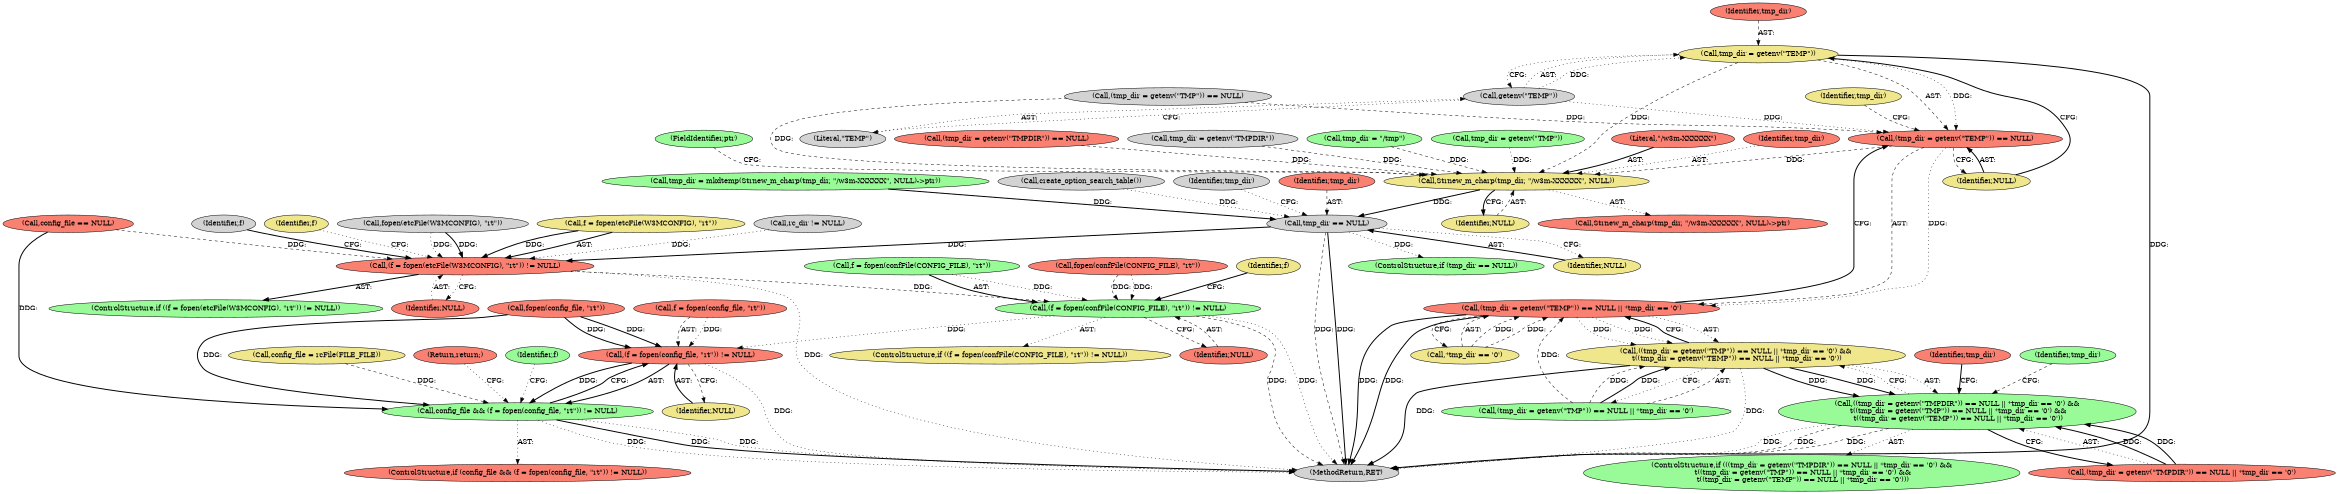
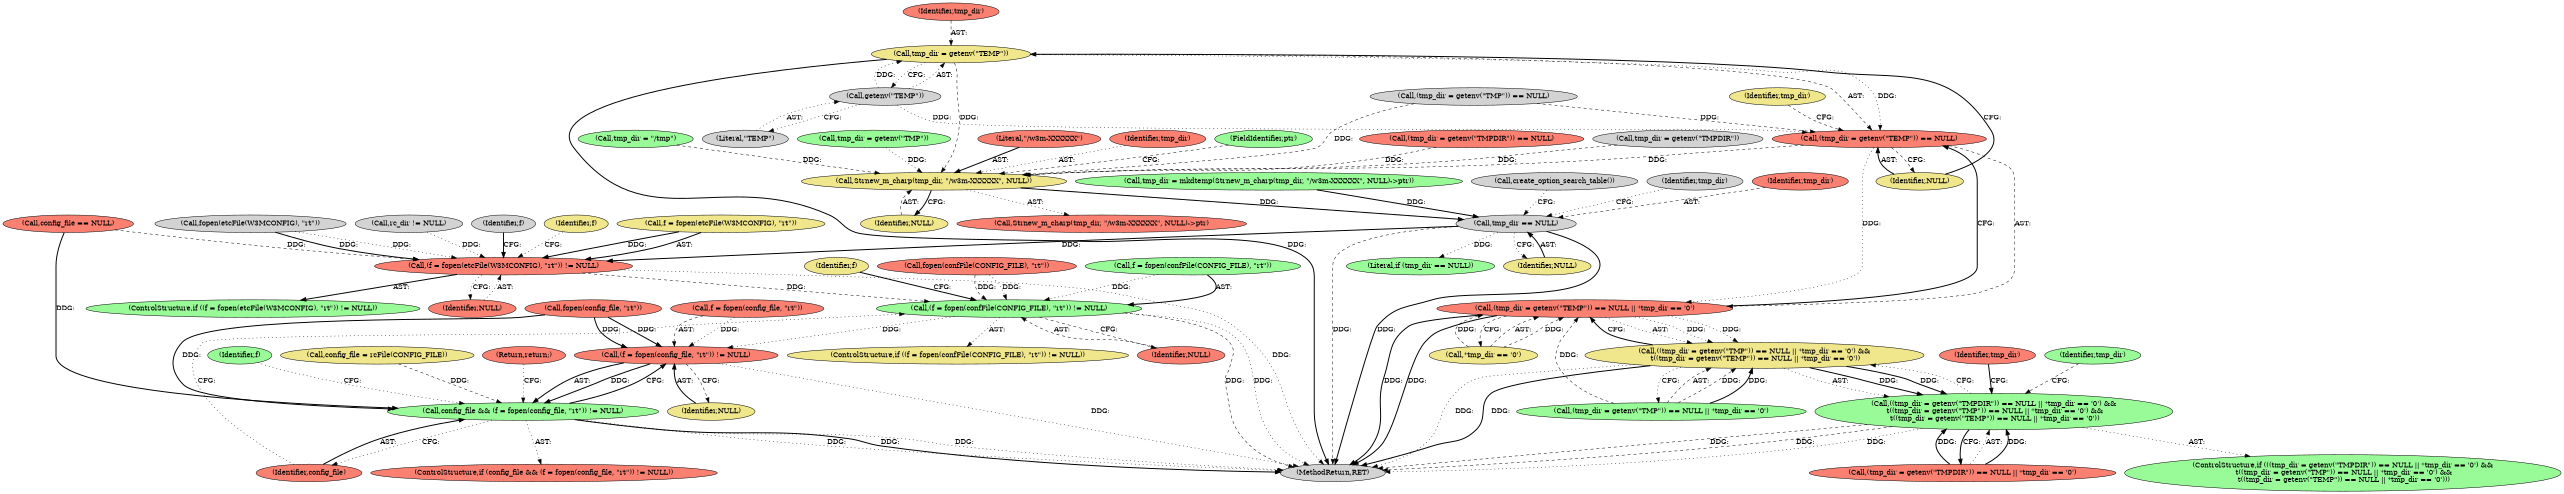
(1230, 203) -> (1548, 203)
(1446, 266) -> (1421, 266)
(317, 355) -> (377, 355)
none -> (309, 473)
